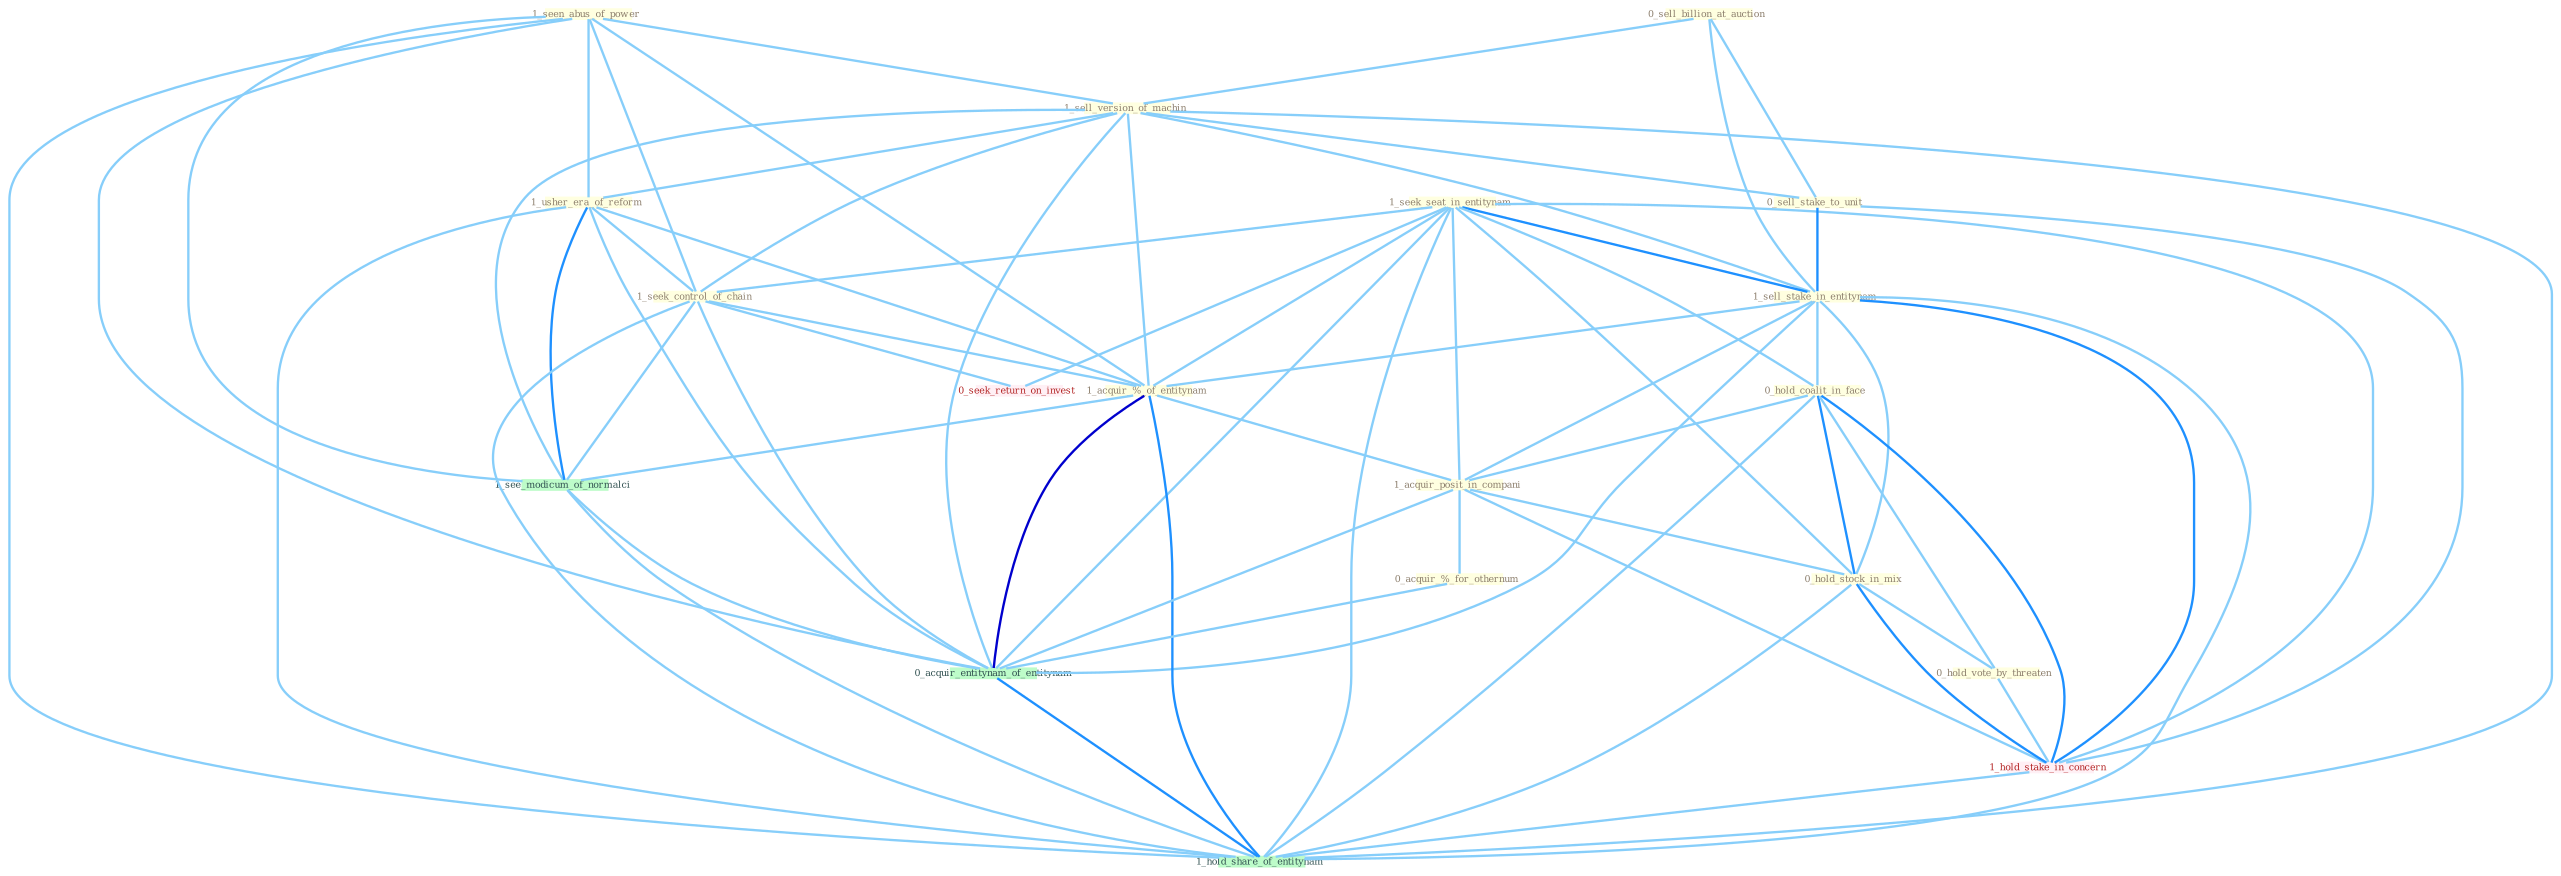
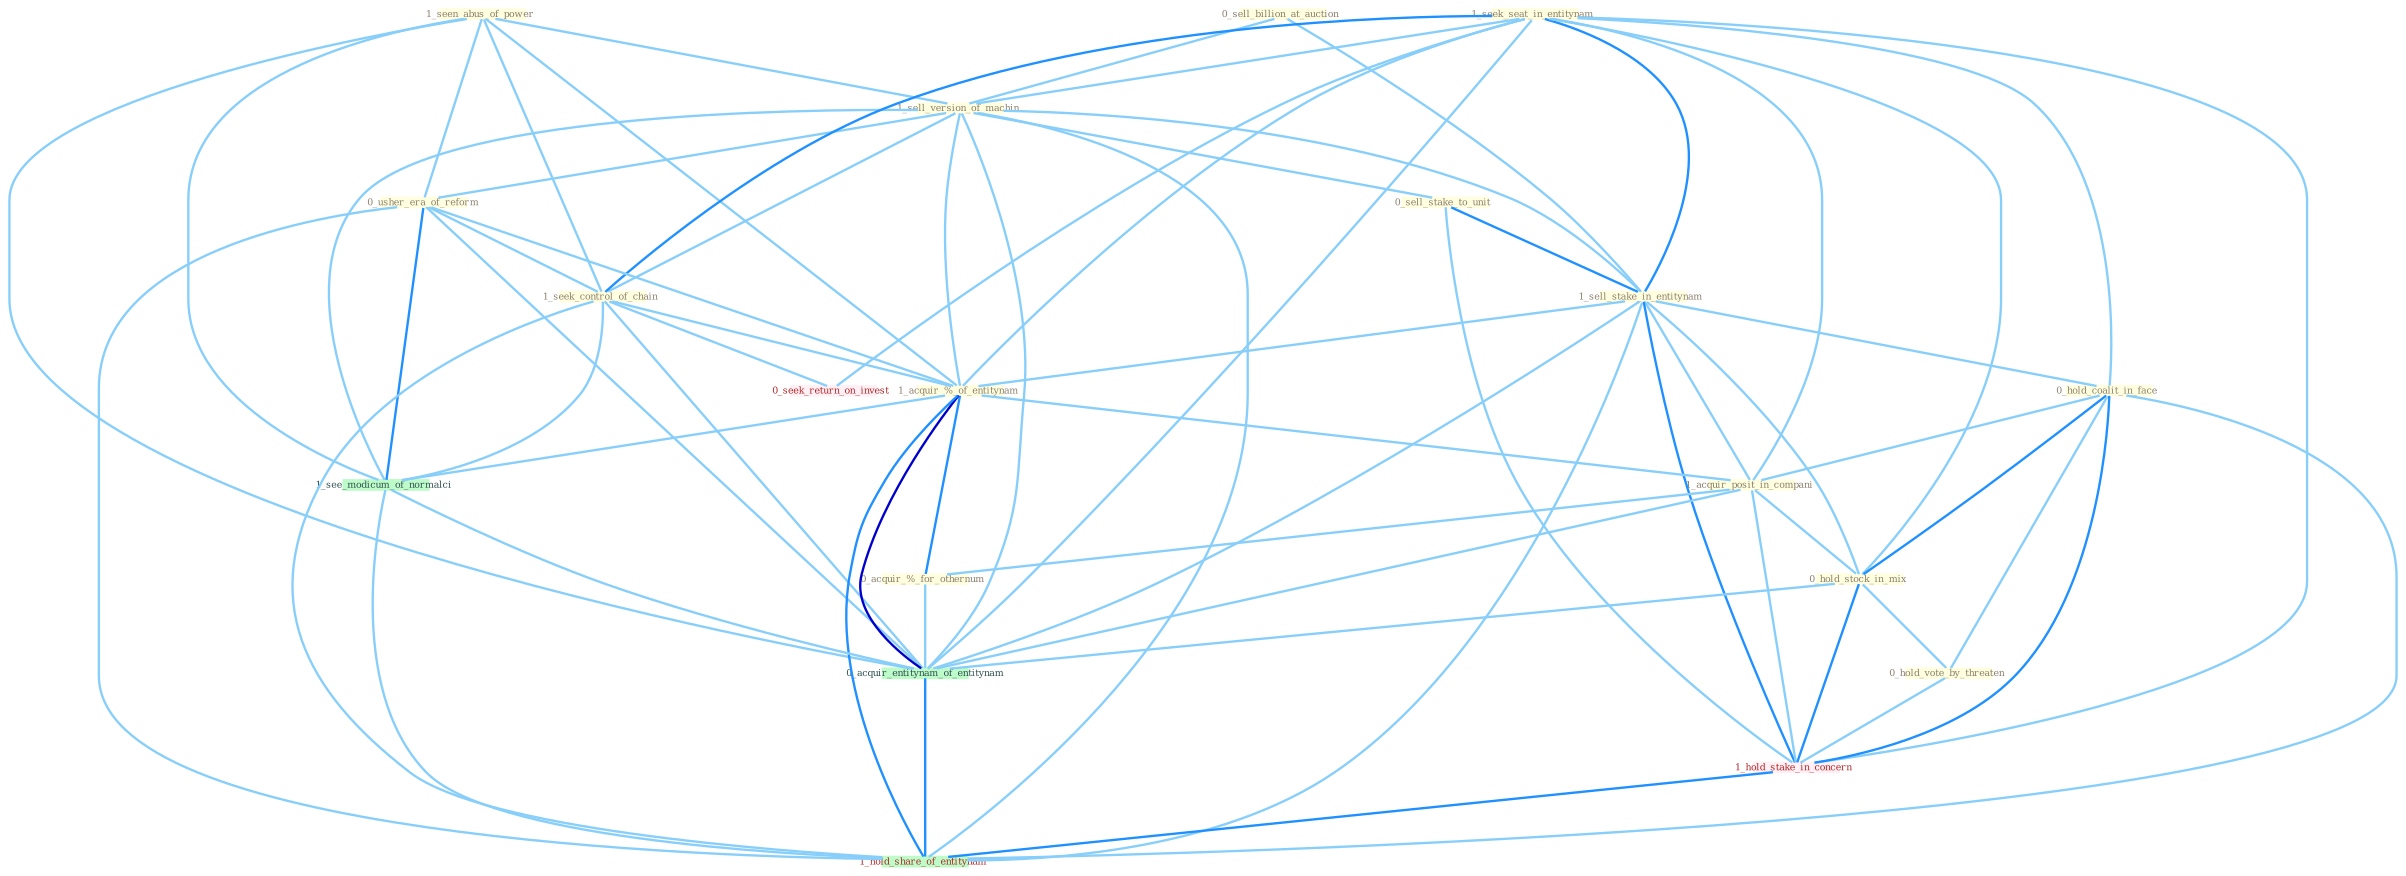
(1763, 108) -> none
(589, 202) -> (424, 202)
(1075, 250) -> (1020, 67)
none -> (943, 485)
(1353, 554) -> (1248, 61)
(71, 725) -> none
(1583, 763) -> (1392, 626)
(1656, 815) -> (1361, 815)
(1262, 862) -> (925, 862)
